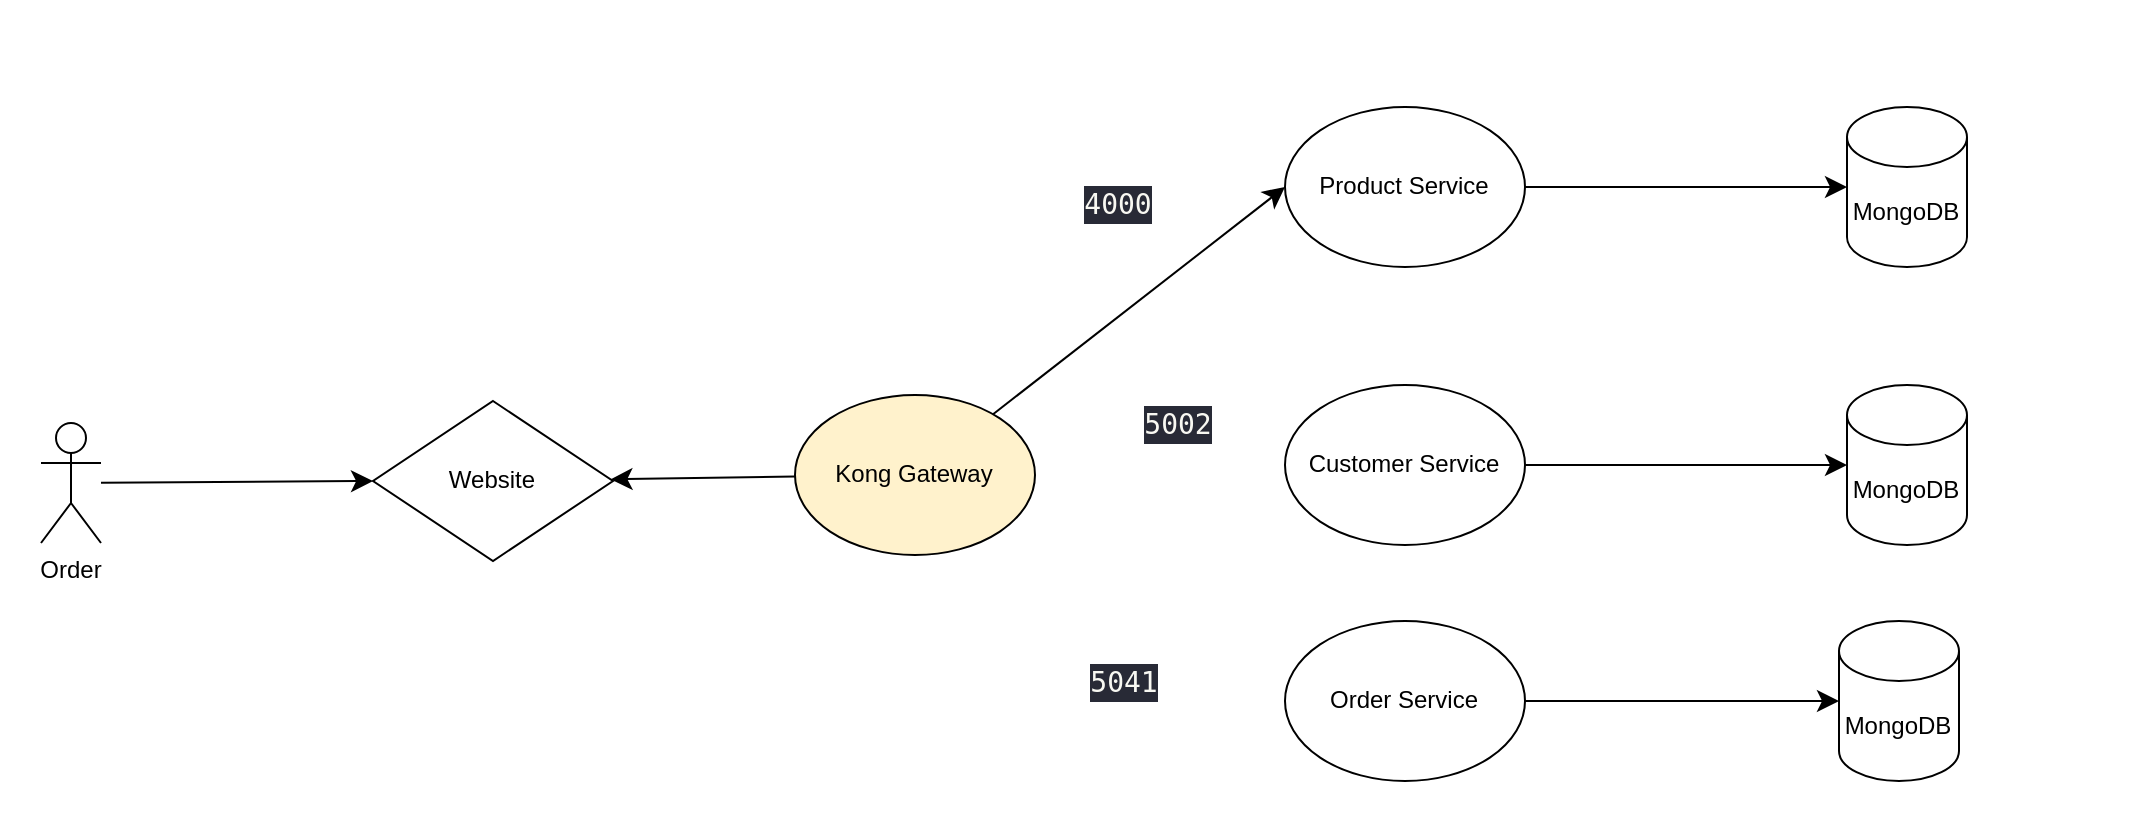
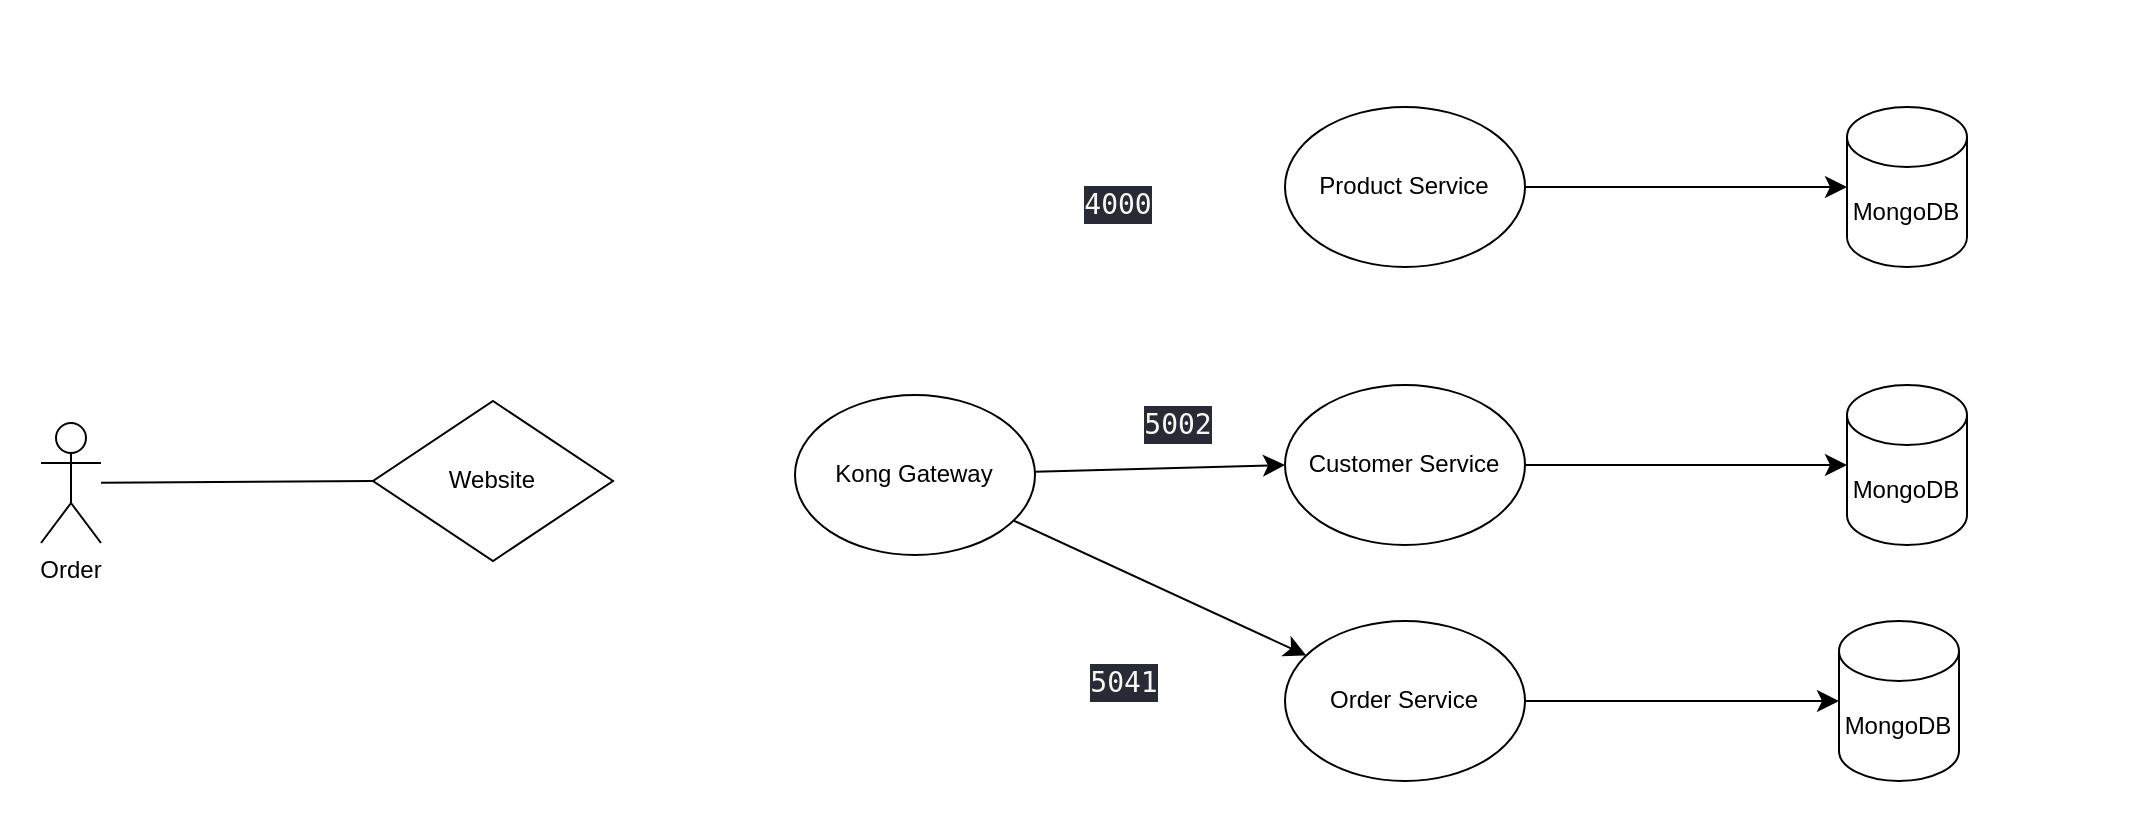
(1134, 305) -> (1154, 585)
(915, 475) -> (915, 475)
(709, 478) -> (1153, 469)
(355, 481) -> (362, 481)
